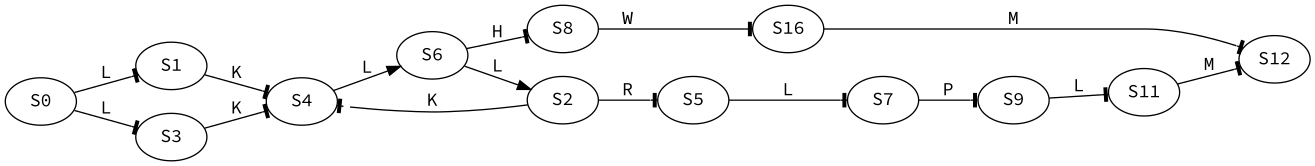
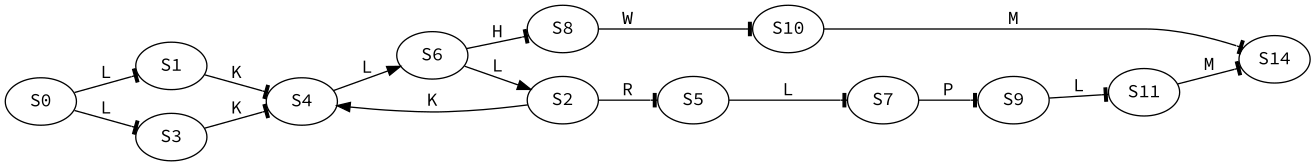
(788, 29) -> (788, 29)
(1275, 59) -> (1275, 59)
(439, 112) -> (439, 112)
